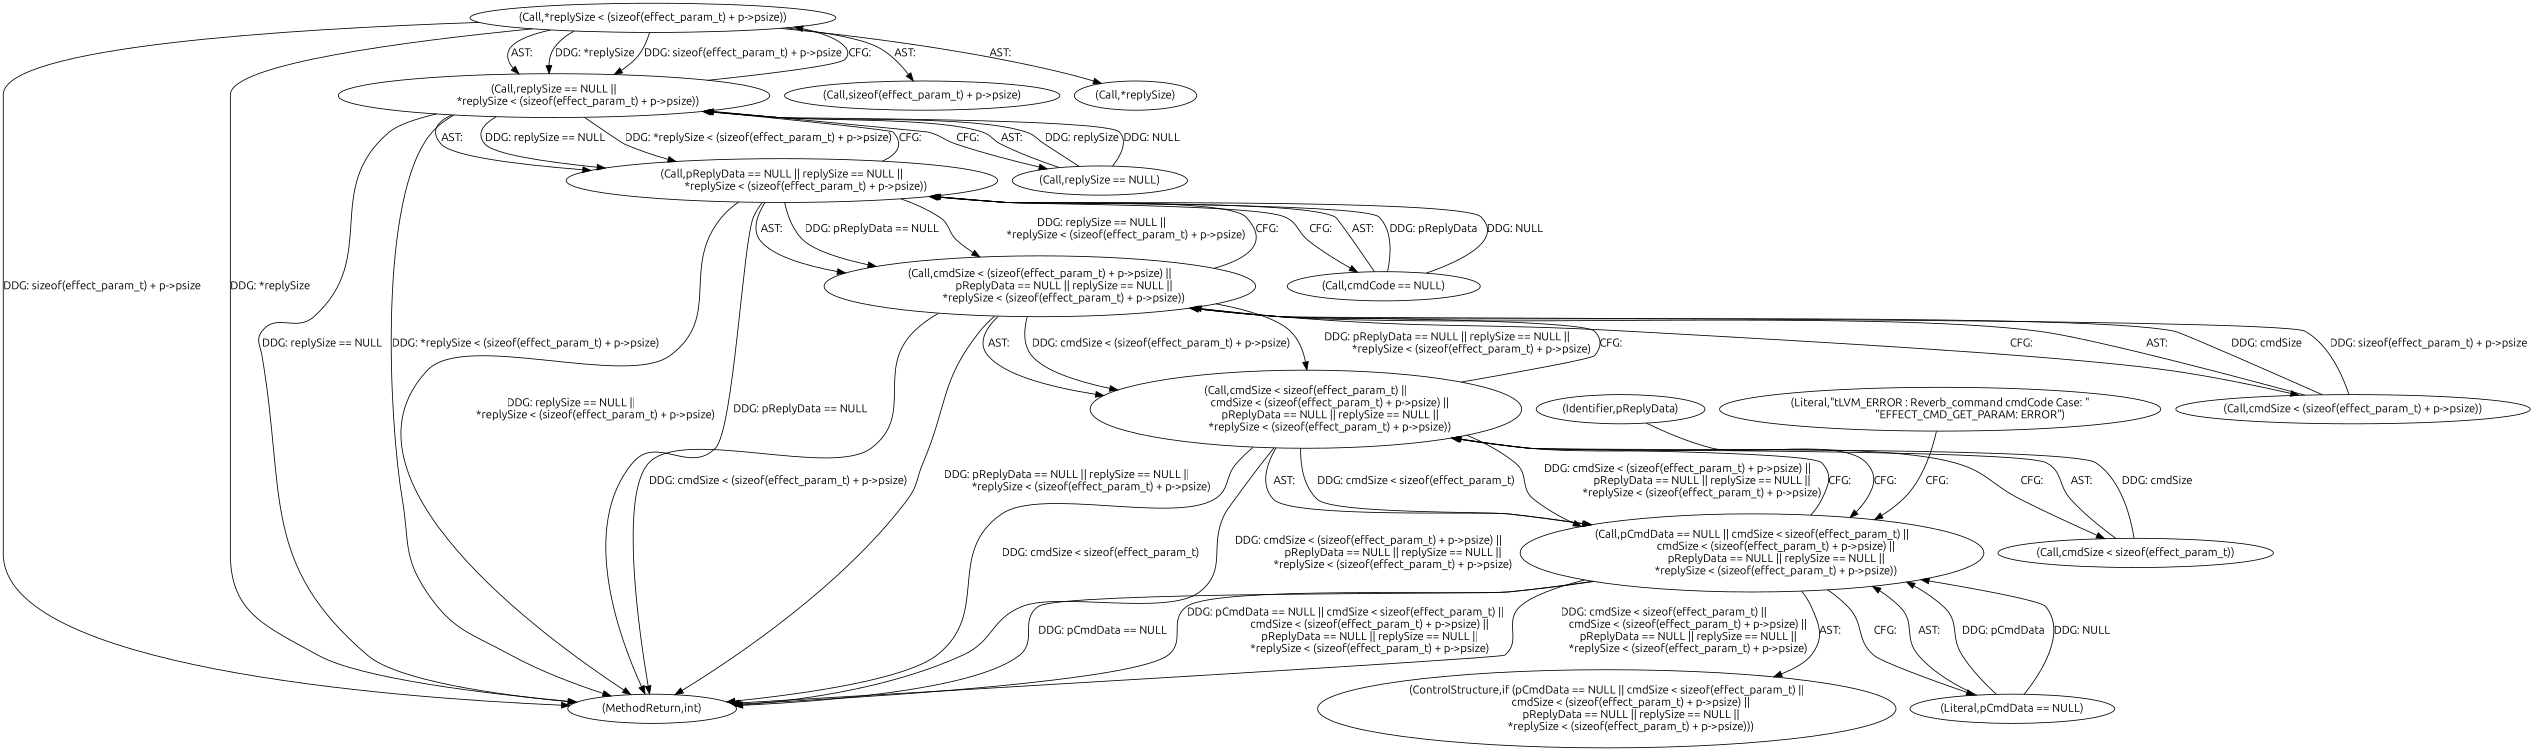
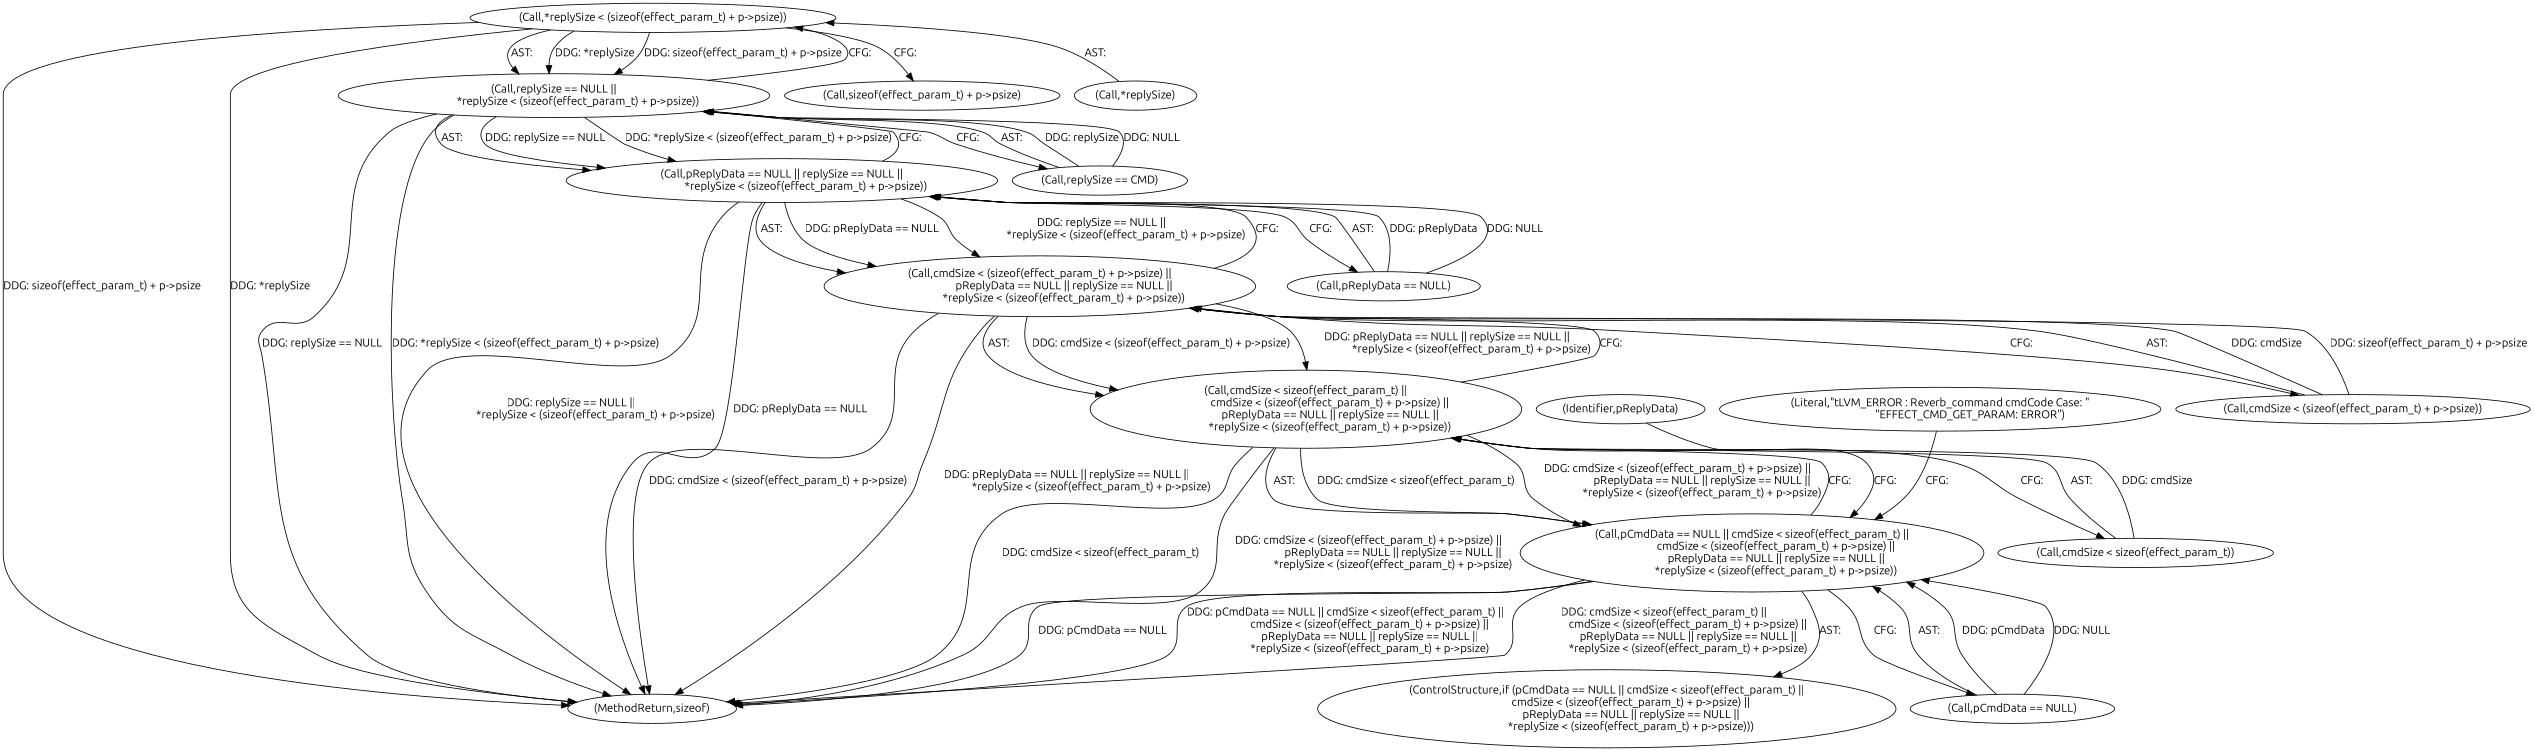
(938, 48) -> (982, 33)
(907, 53) -> (907, 53)
(1100, 181) -> (1100, 181)
(1384, 286) -> (1384, 286)
(652, 709) -> (652, 709)
(2012, 709) -> (2012, 709)
